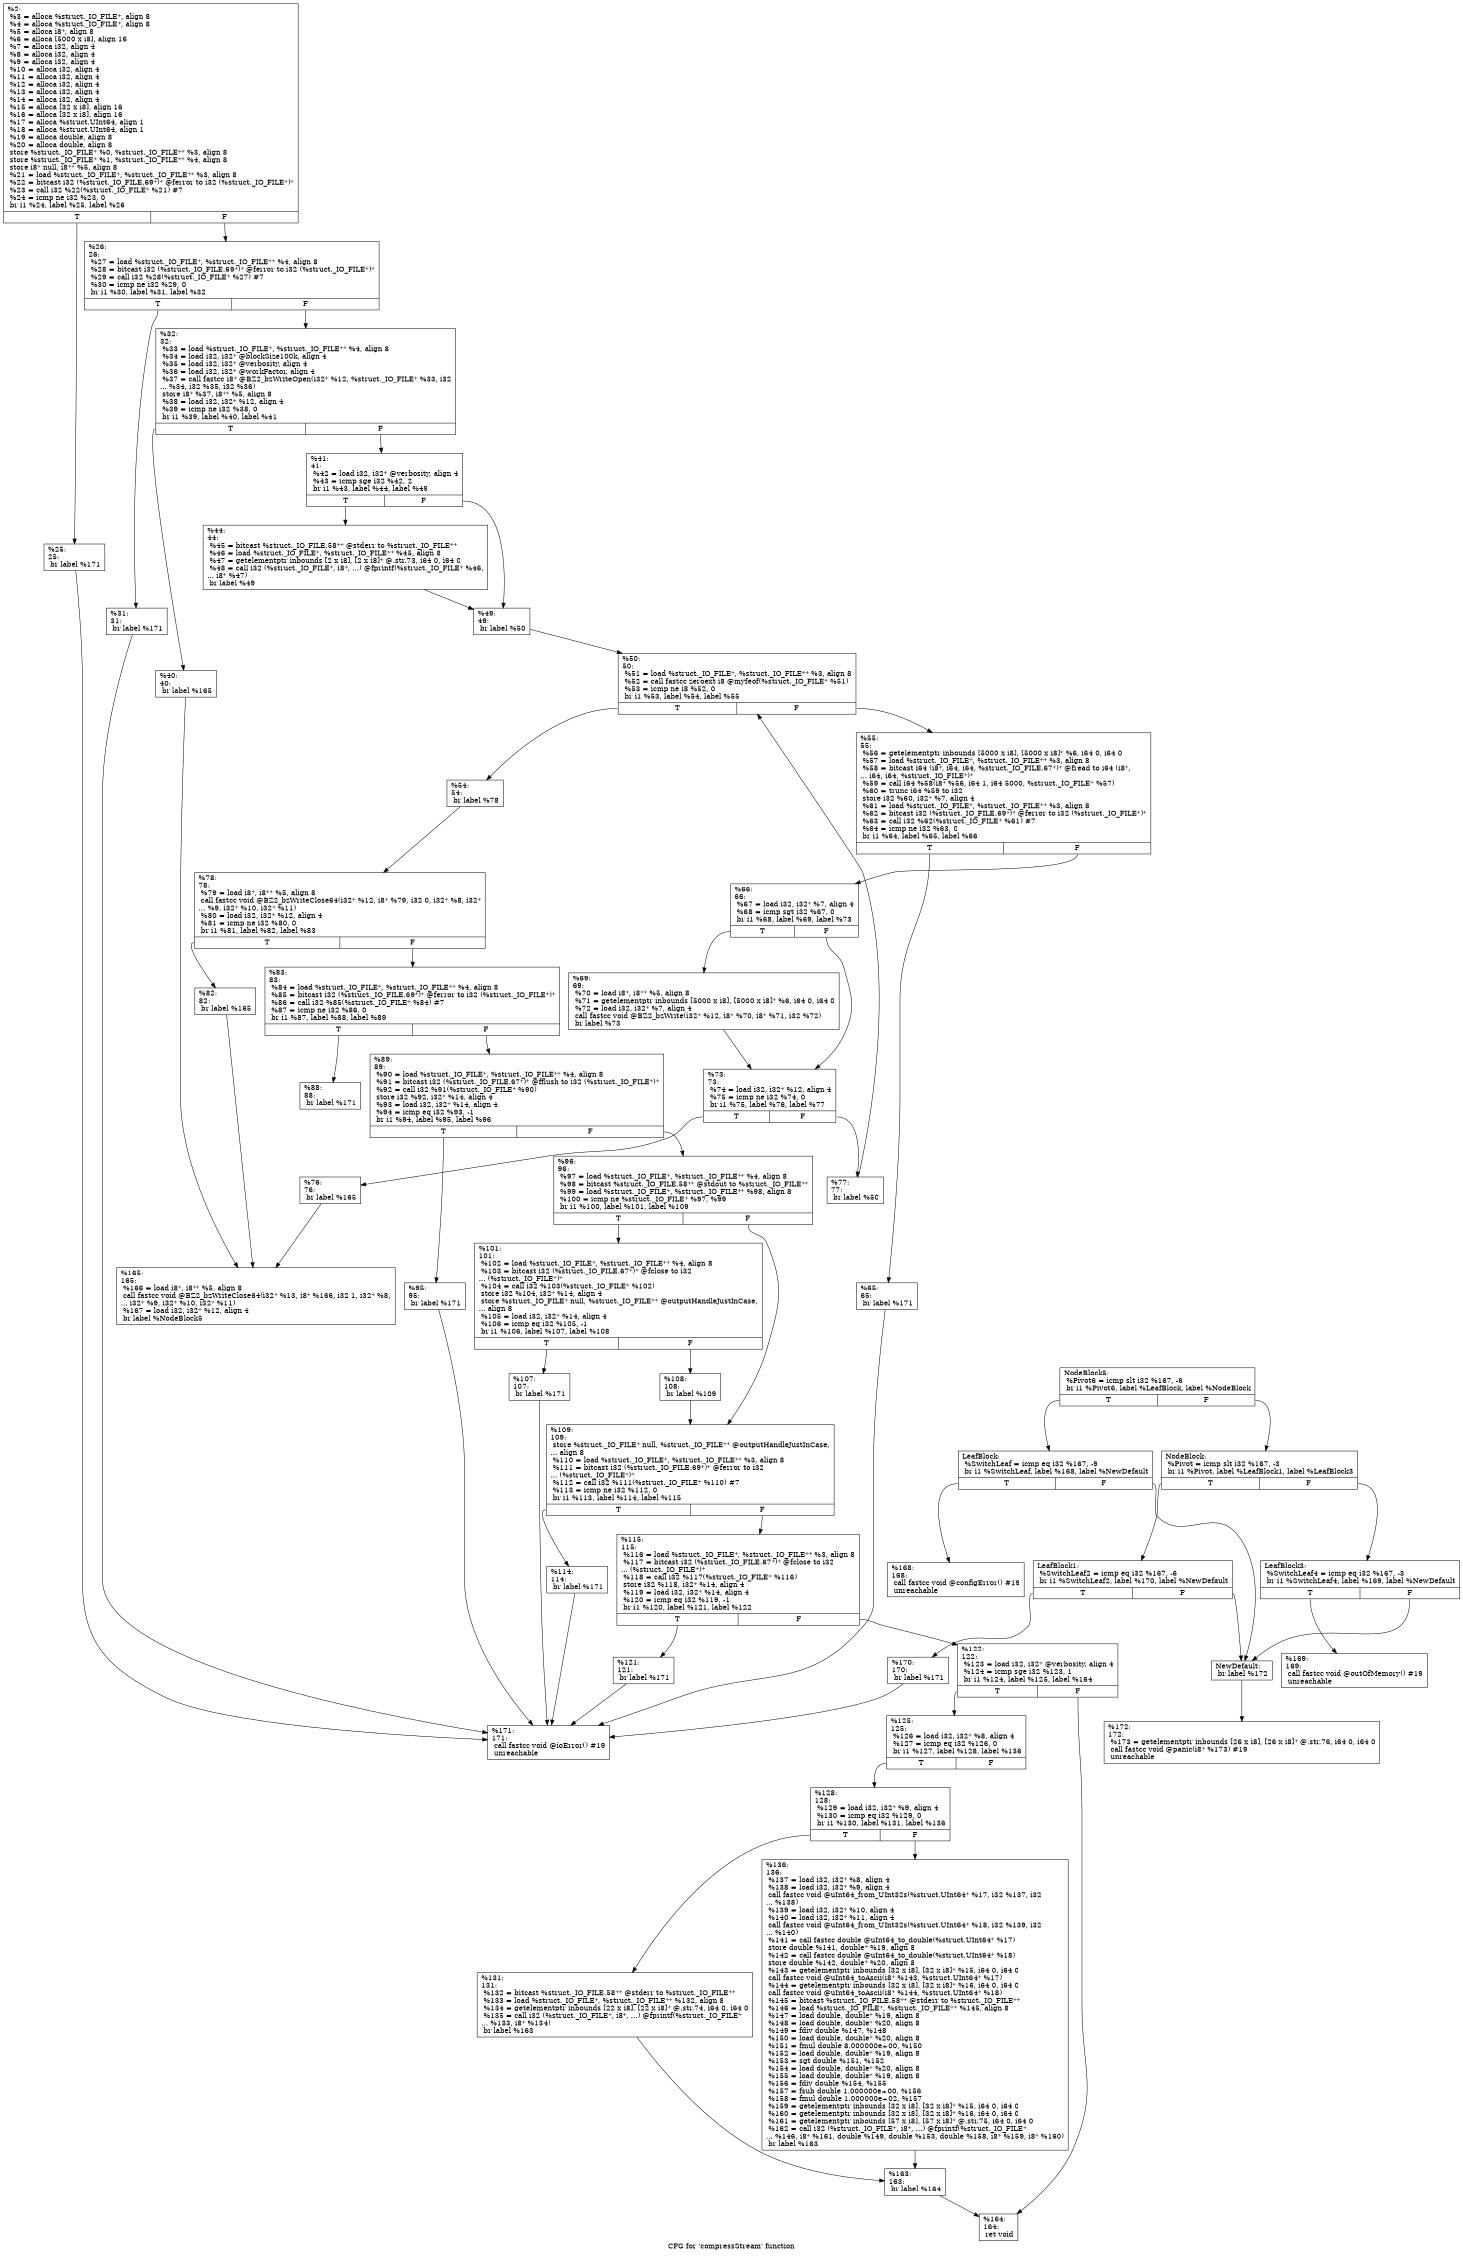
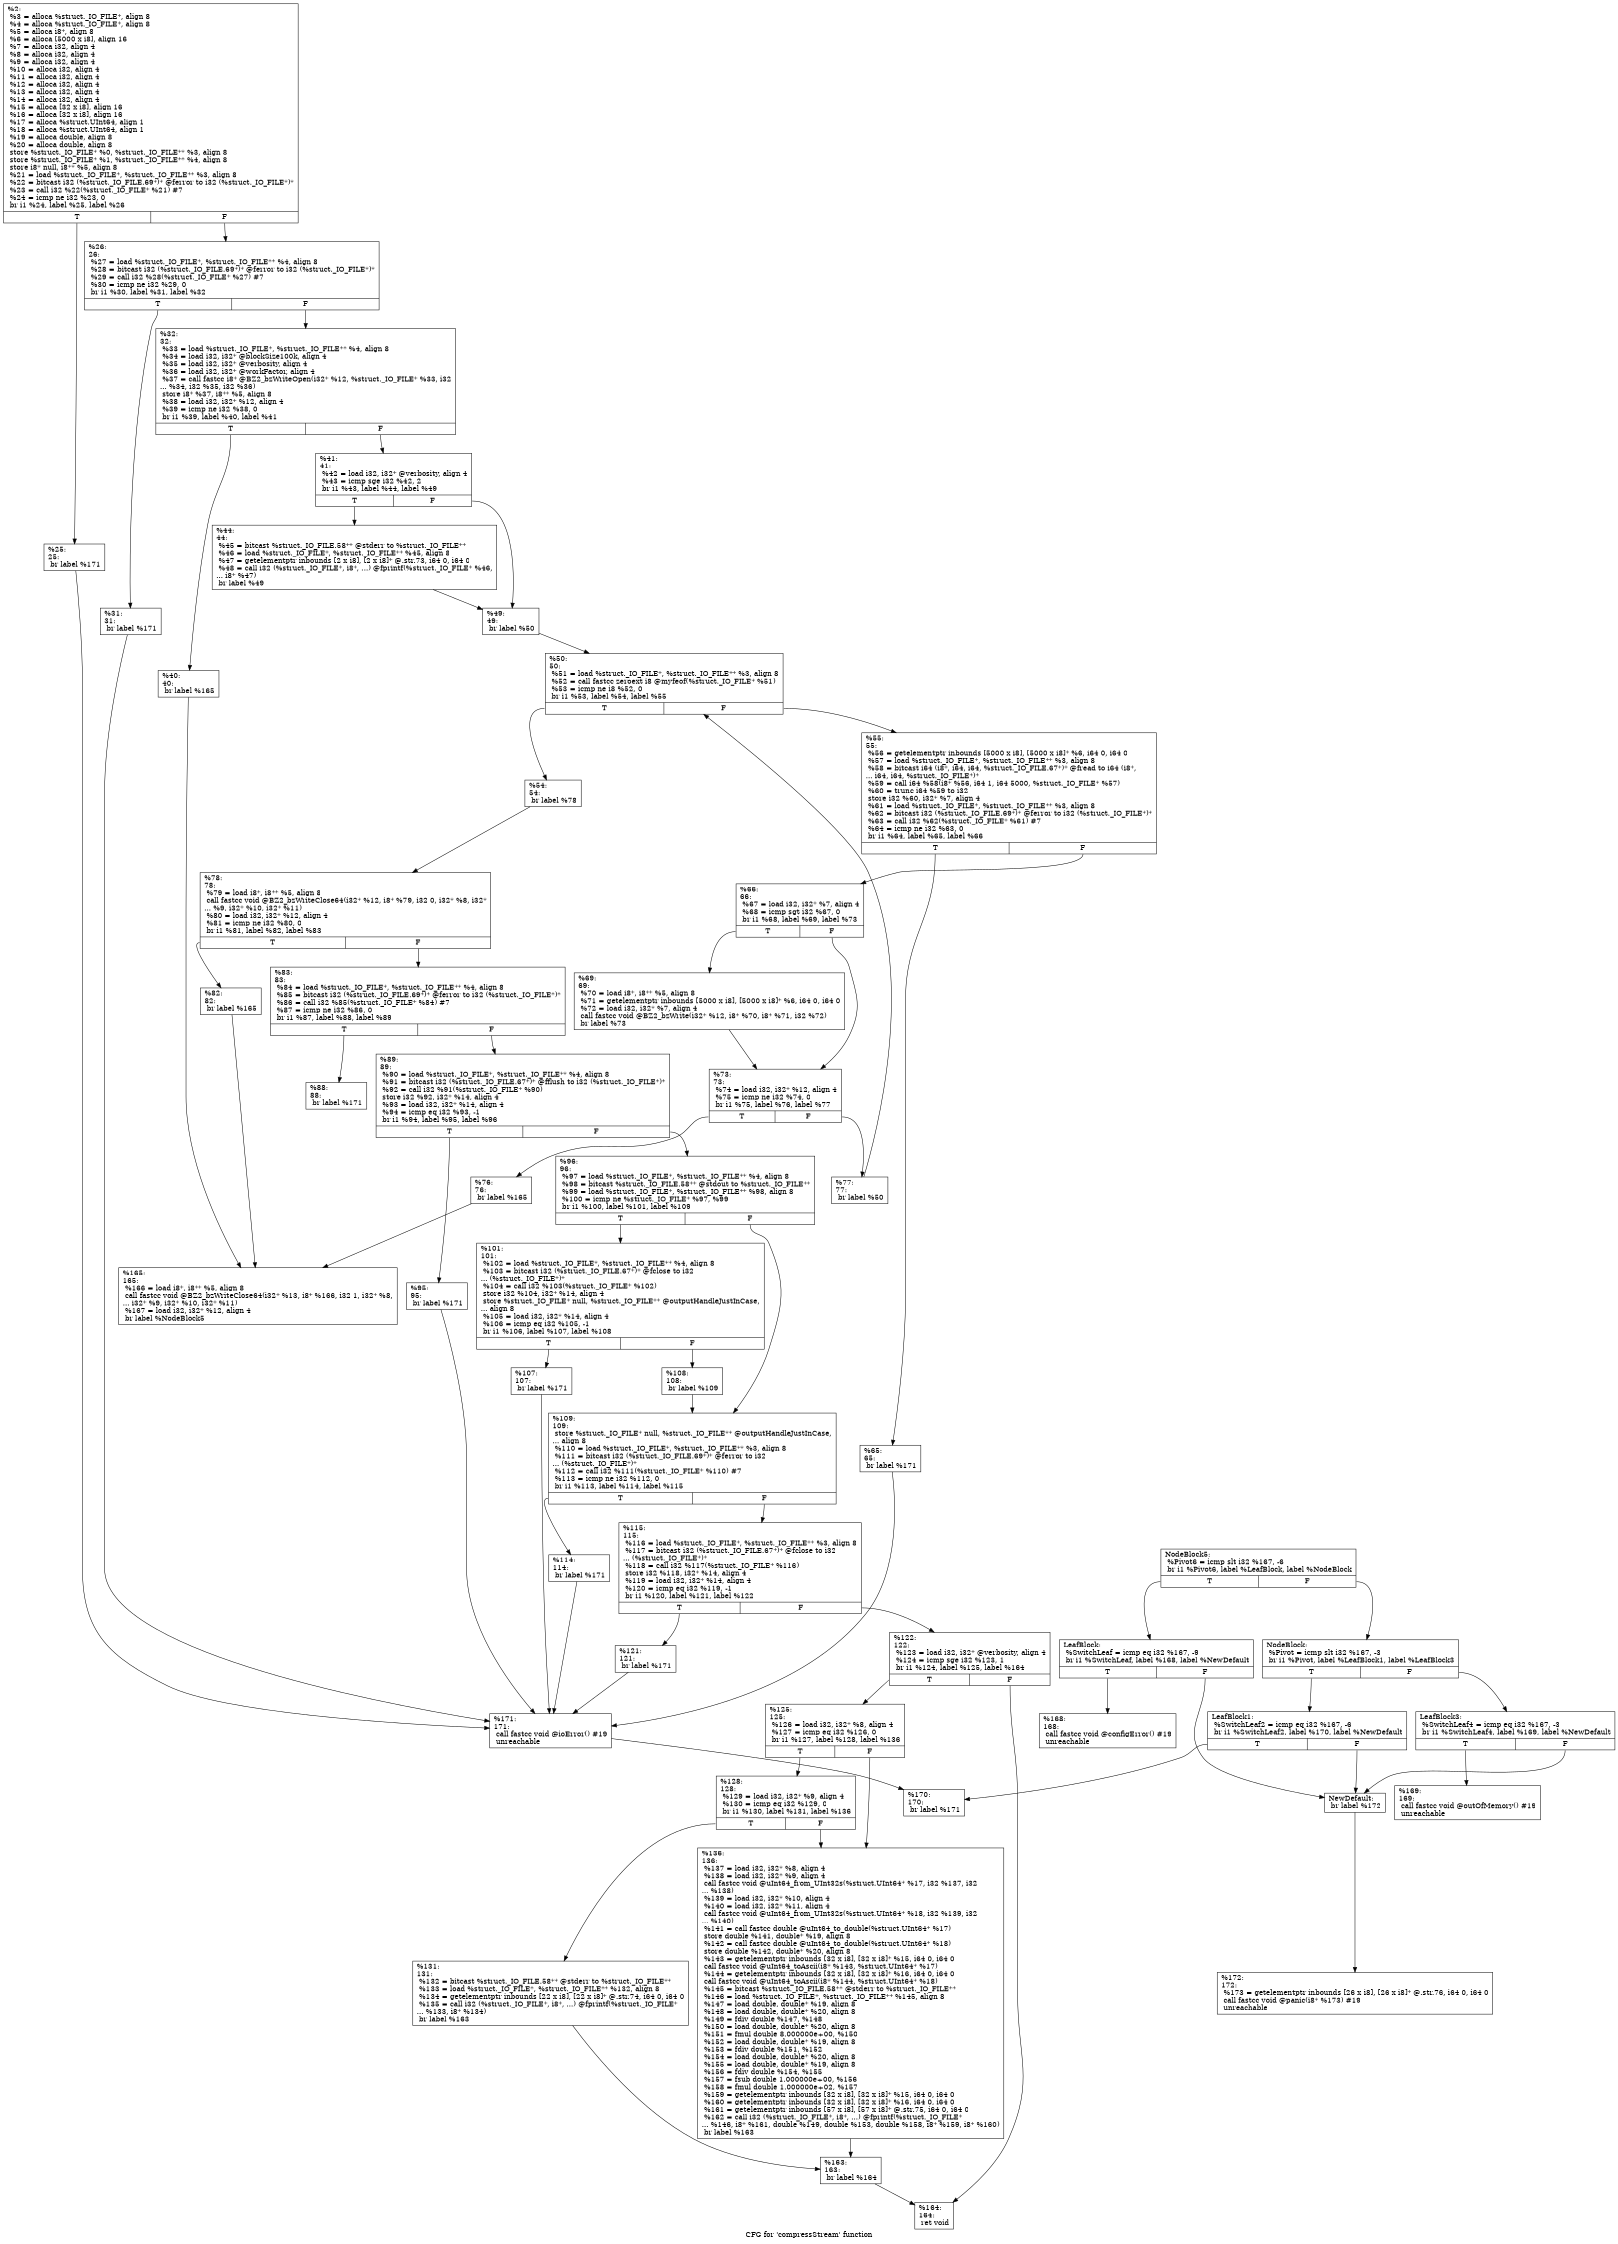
(762, 1721) -> (756, 1758)
none -> (869, 1800)
(825, 2061) -> (762, 2050)
